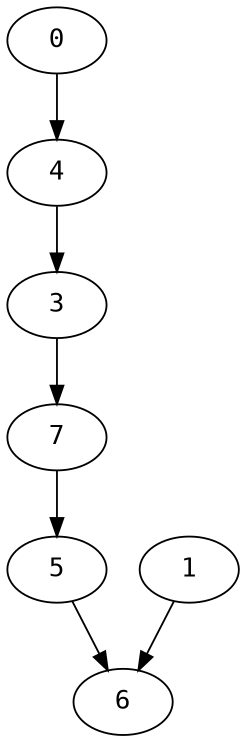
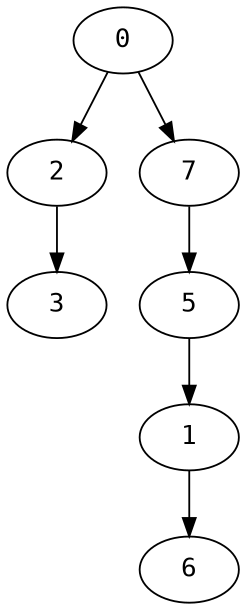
(57, 173) -> (57, 173)
(57, 362) -> (152, 98)
(86, 628) -> (189, 362)
